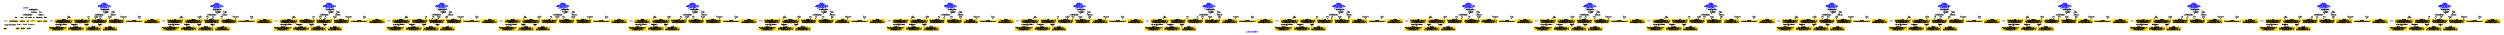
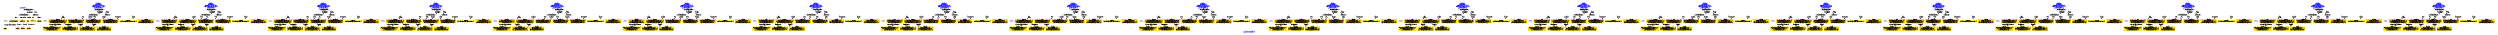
(40, 21) -> none
(28, 29) -> (28, 29)
